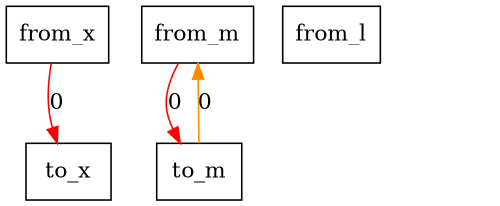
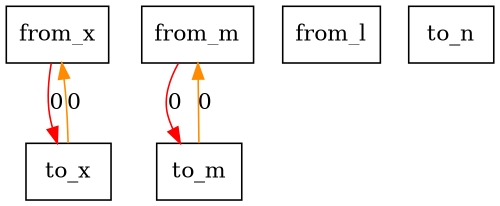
none -> (451, 35)
none -> (67, 111)
